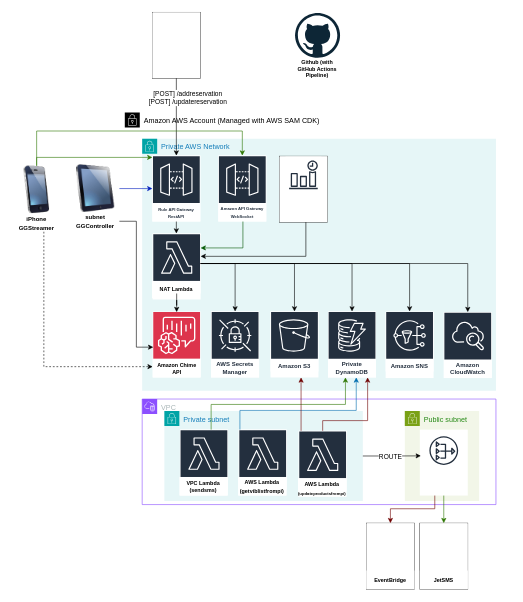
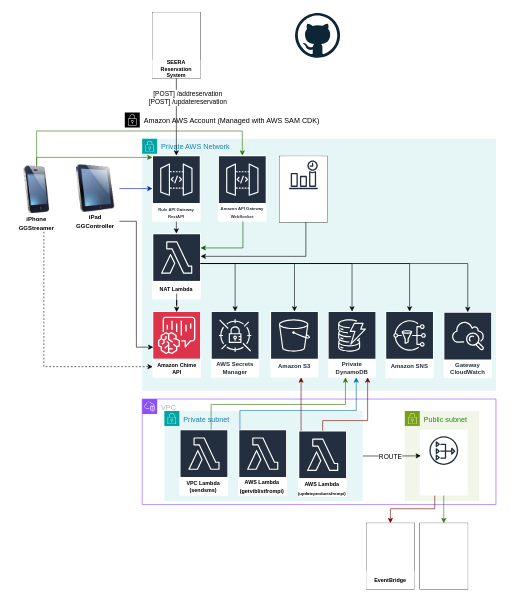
none -> (176, 69)
(317, 69) -> none
(95, 222) -> (95, 222)
(468, 369) -> (468, 369)
(444, 580) -> none
